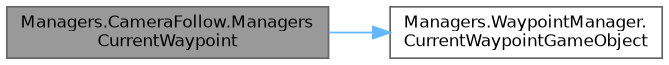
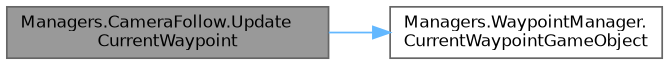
(168, 33) -> (168, 33)
